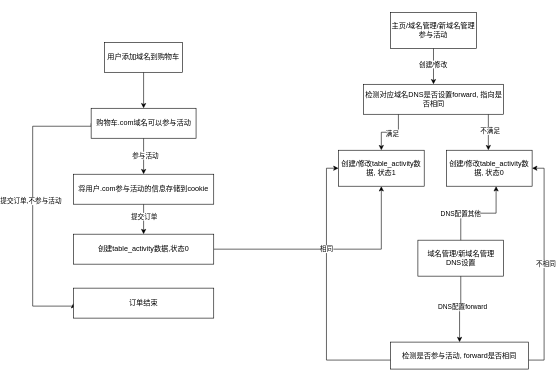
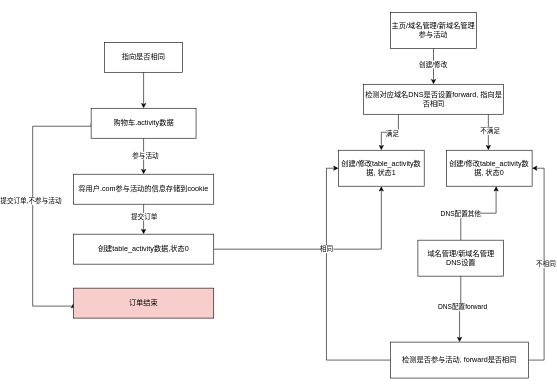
(144, 57) -> (144, 57)
(144, 123) -> (144, 123)
(144, 303) -> (144, 303)
(460, 356) -> (460, 360)
